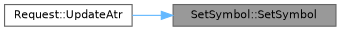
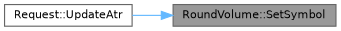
(255, 15) -> (255, 15)
